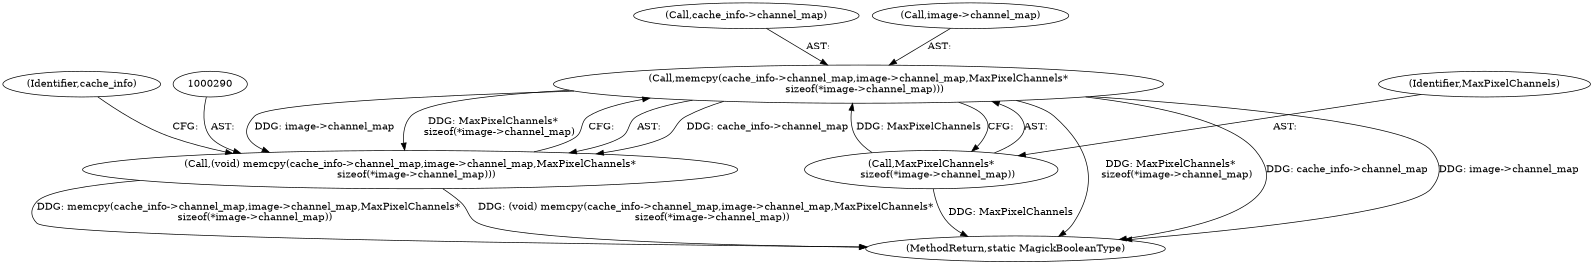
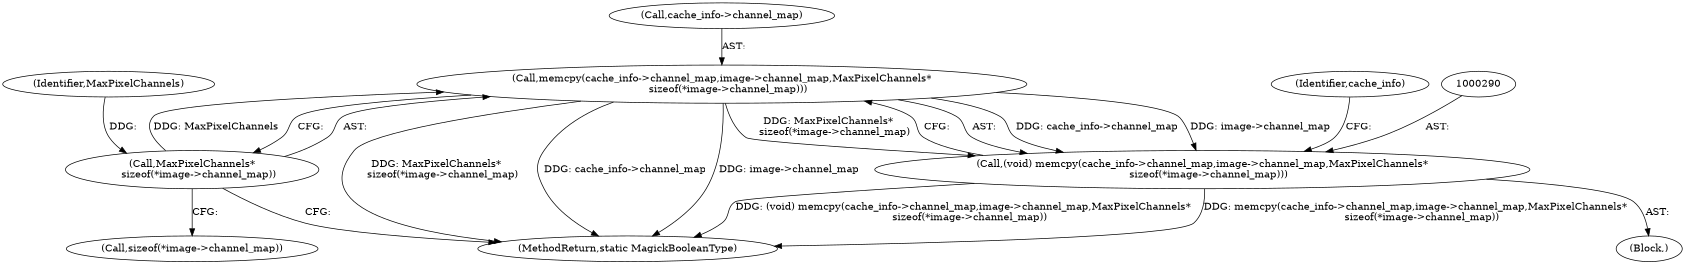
(971, 16) -> none
(1287, 127) -> (125, 127)
(1011, 212) -> (320, 212)
none -> (192, 249)
none -> (1649, 249)
